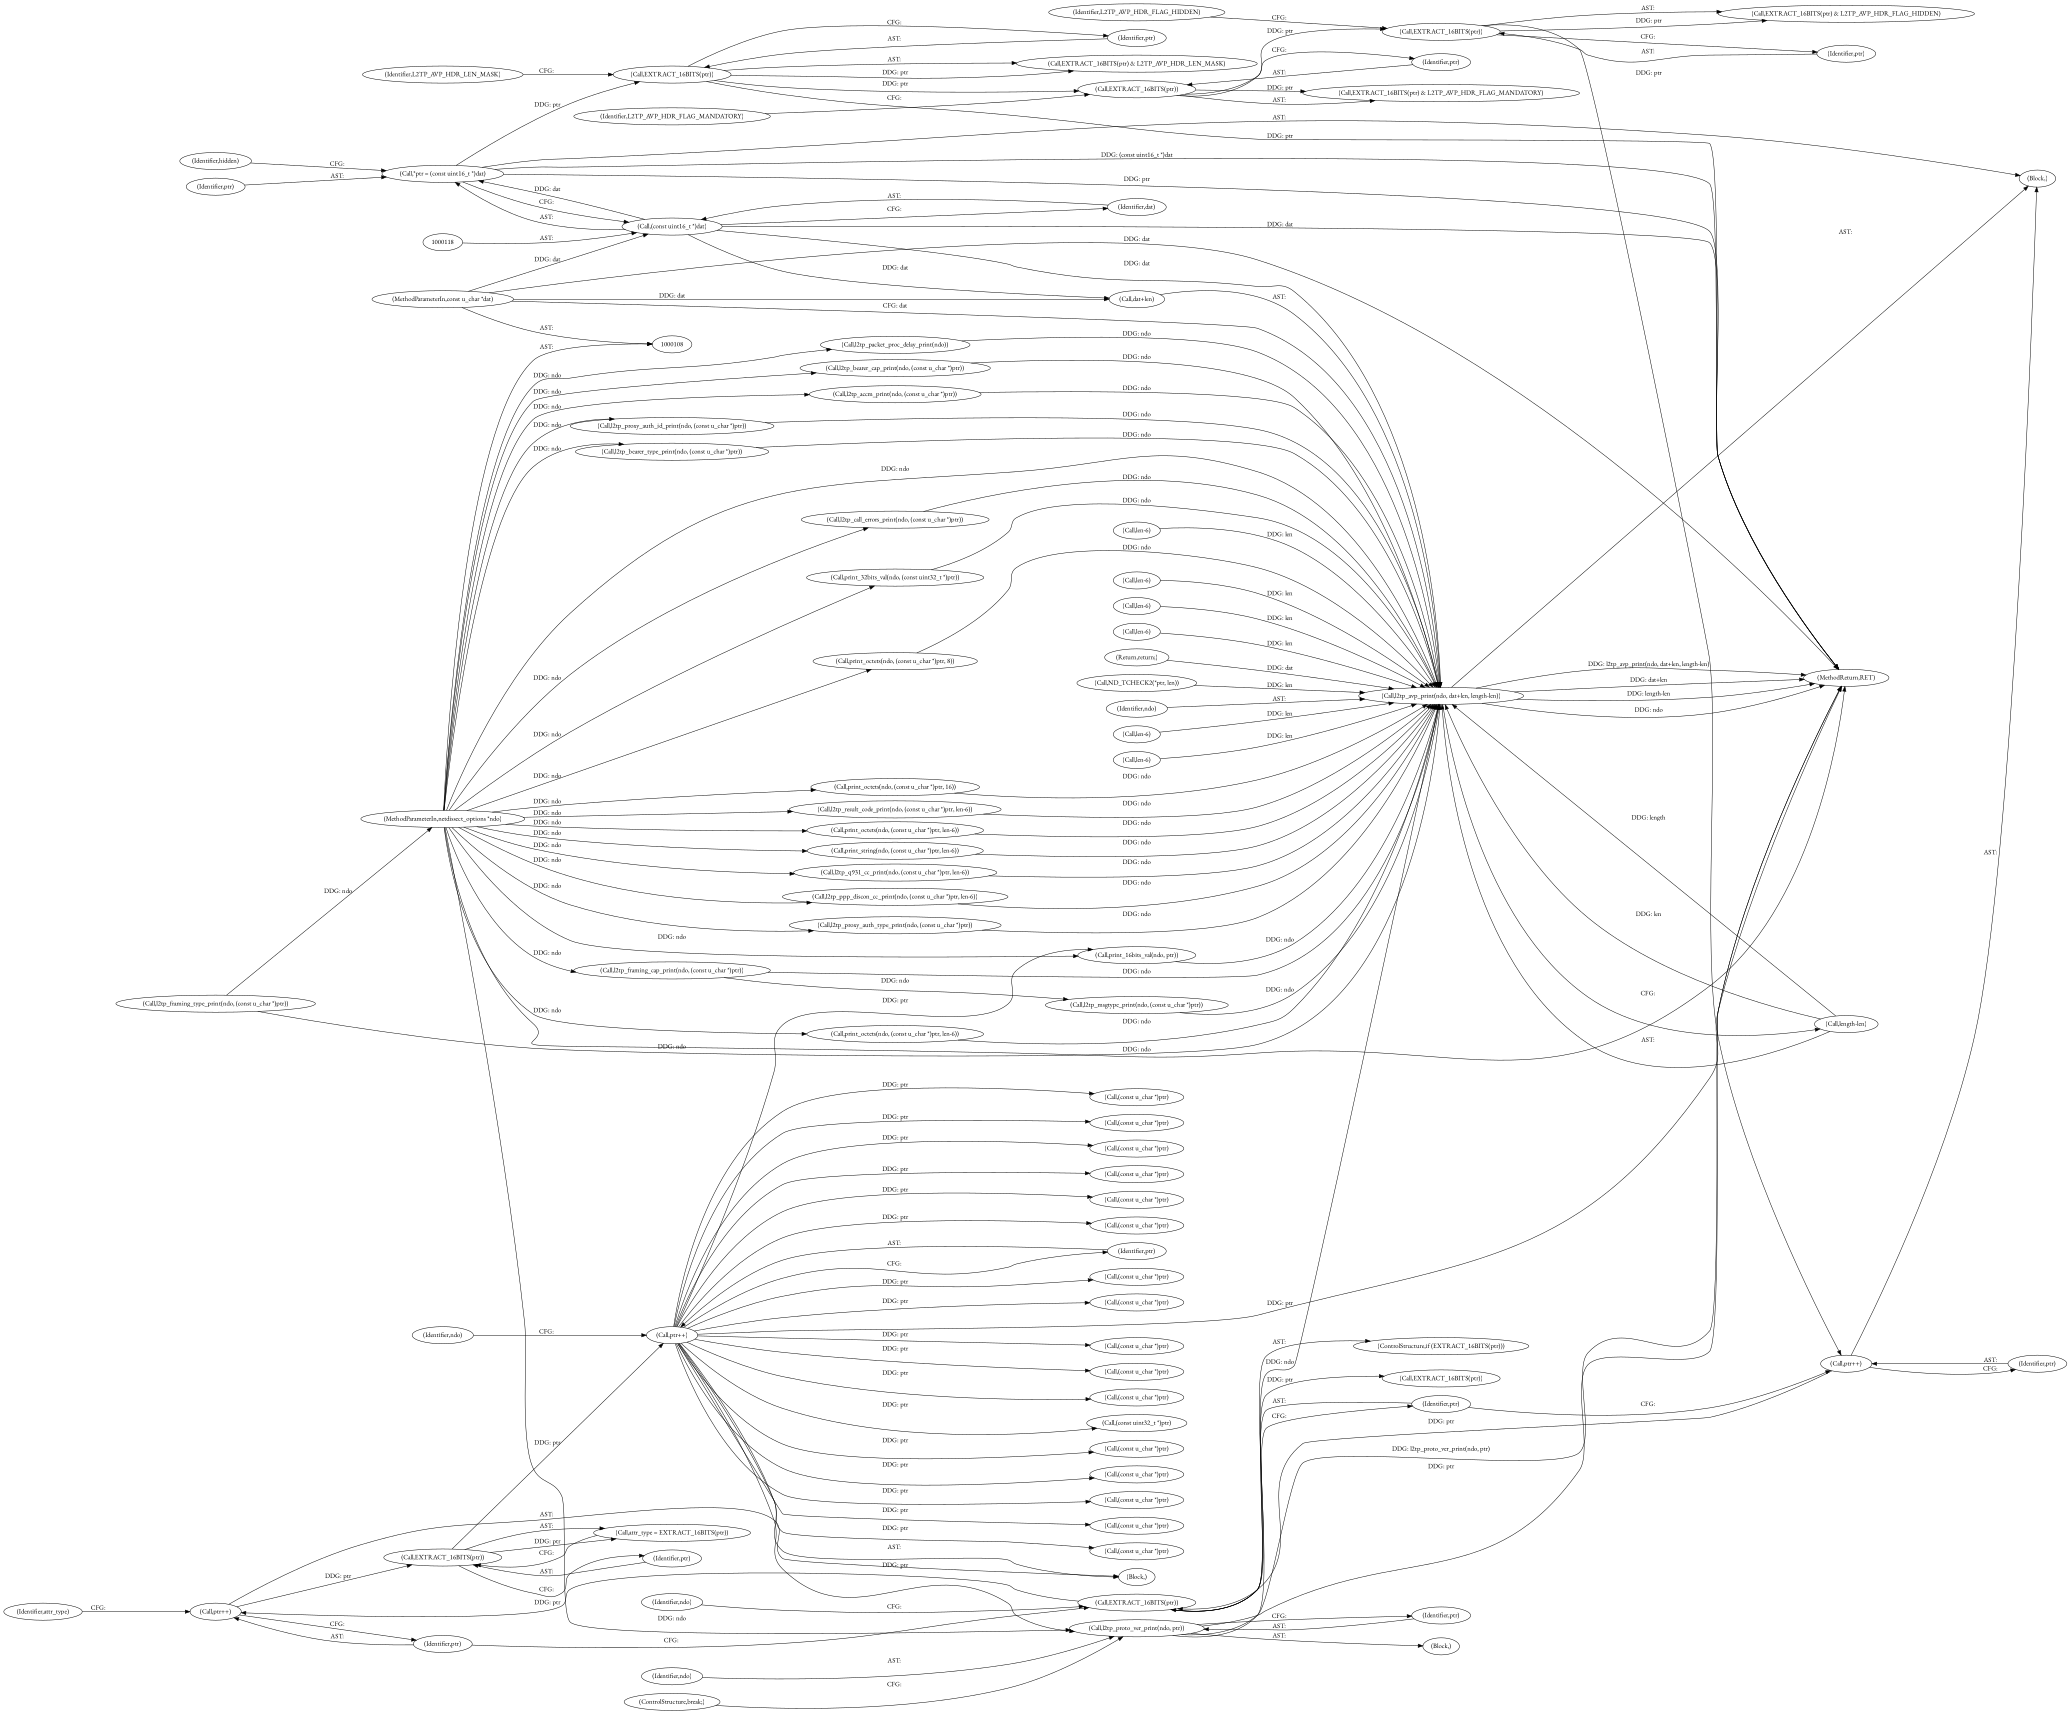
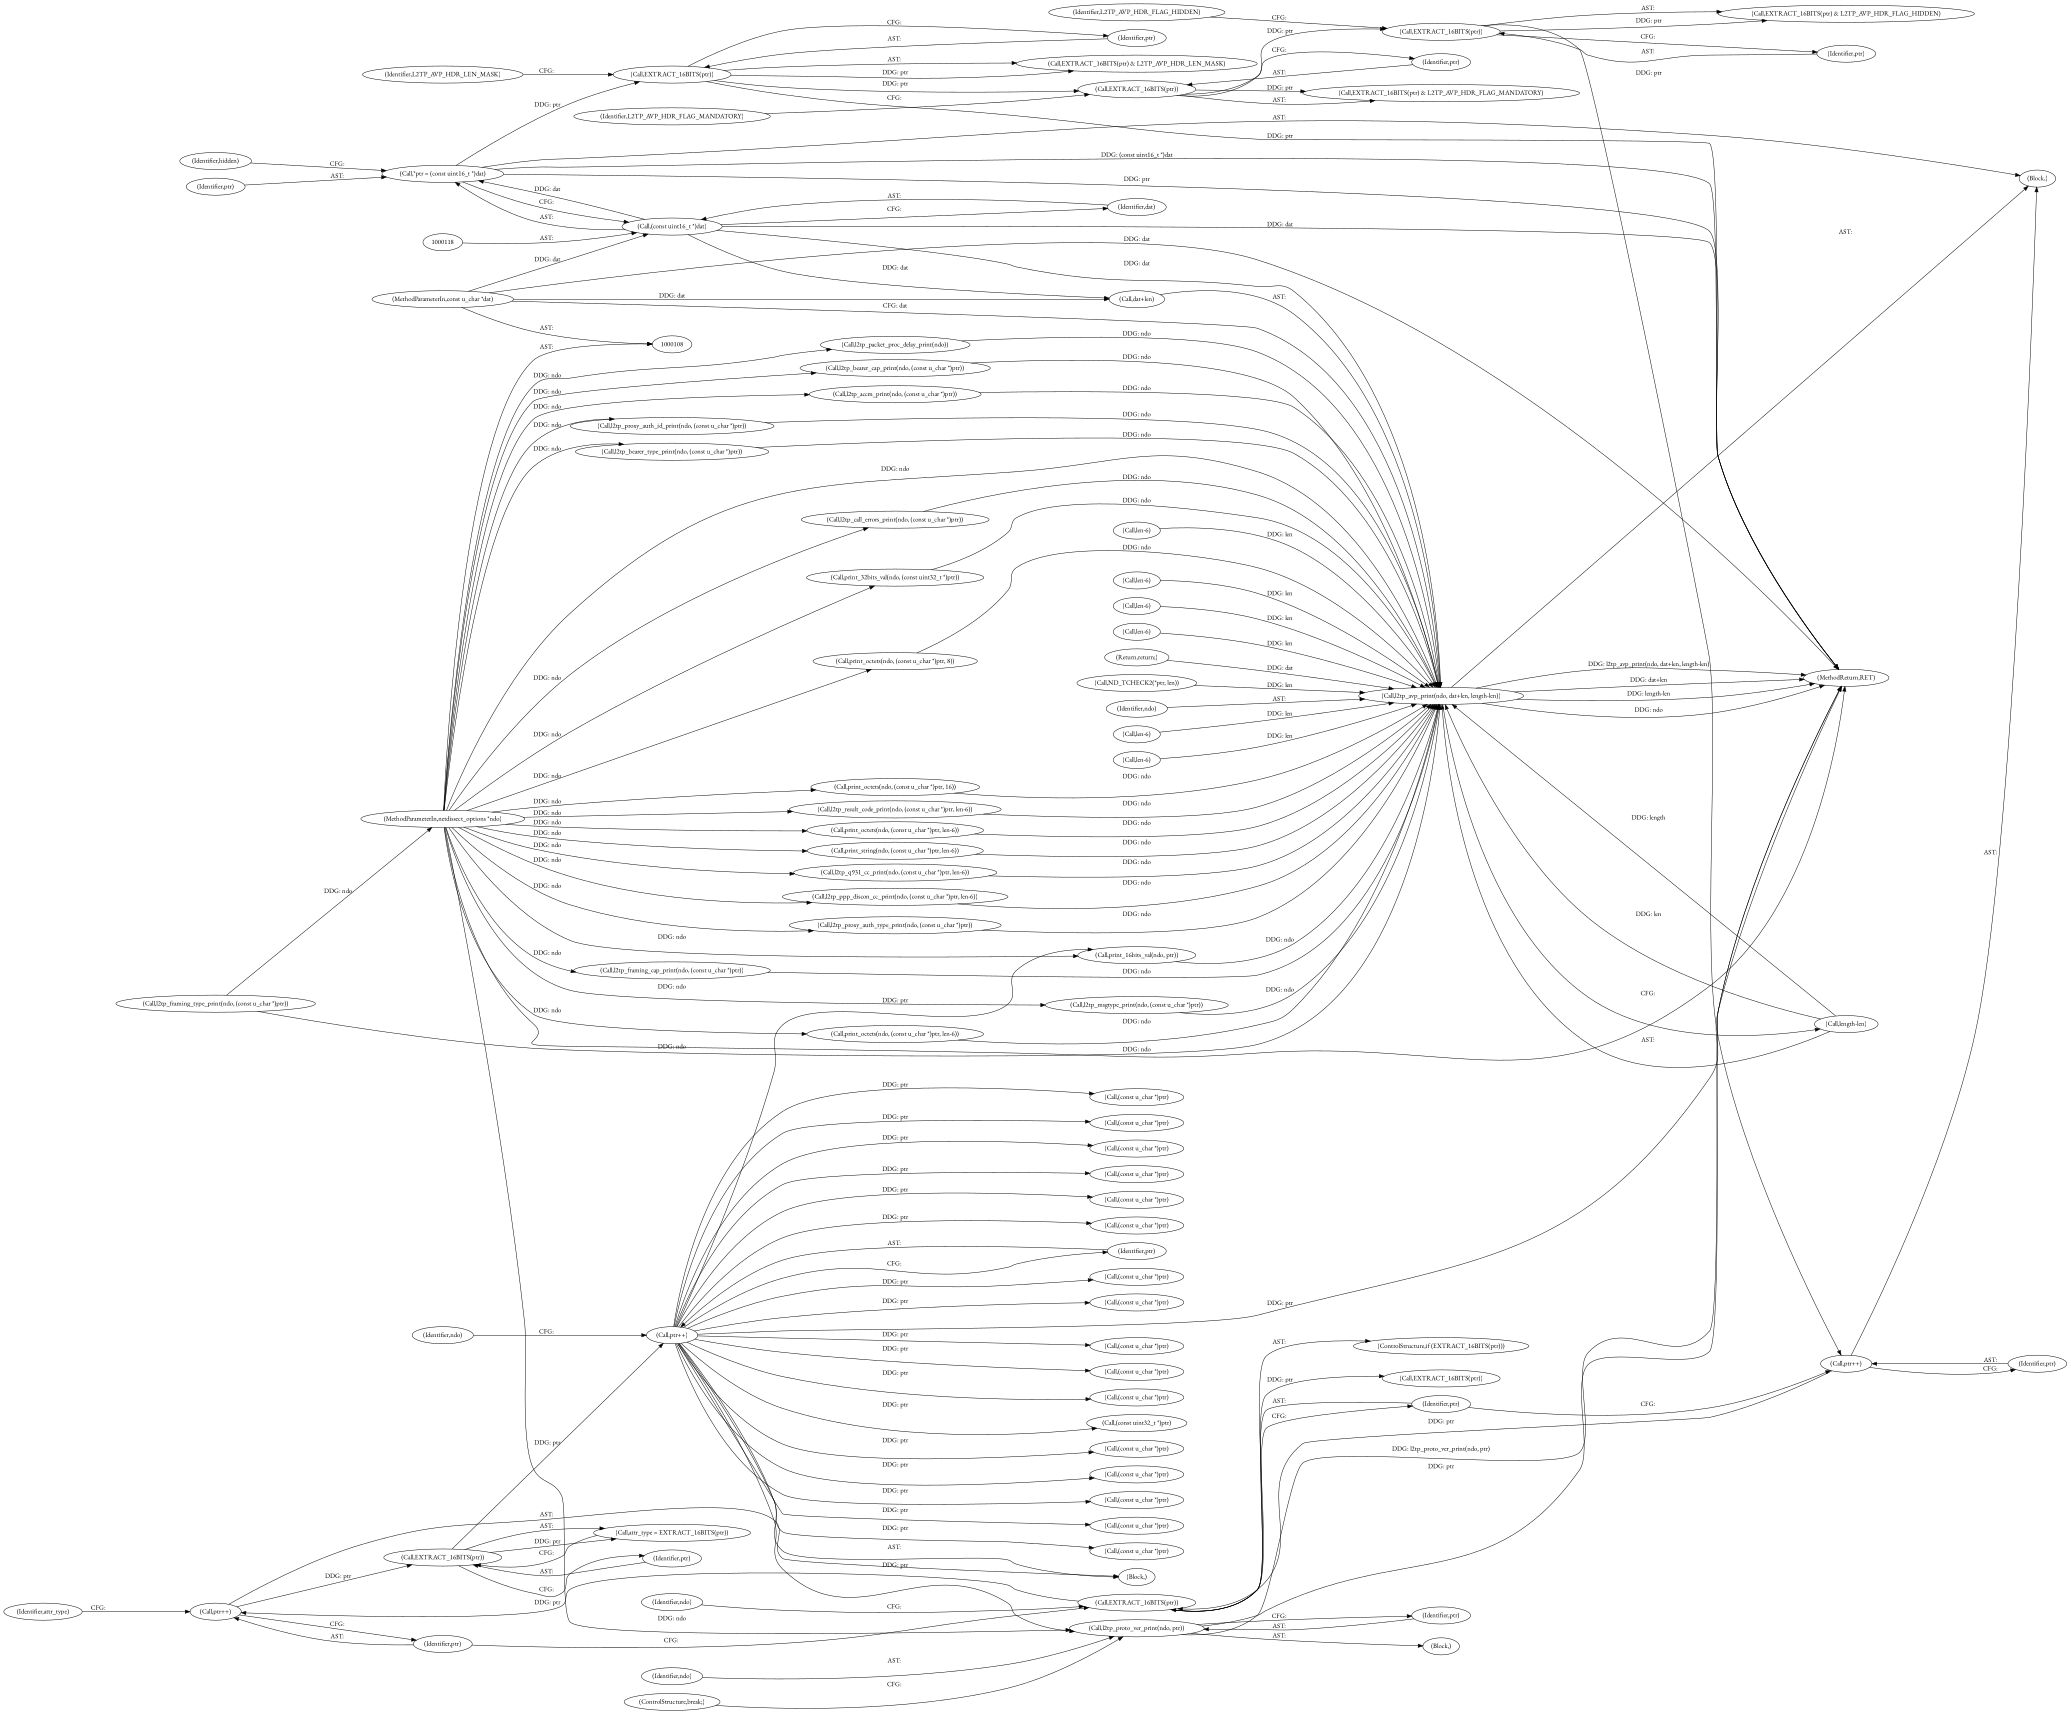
(894, 990) -> (699, 1000)
(1329, 1216) -> none
